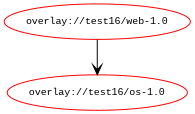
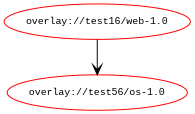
(97, 93) -> (97, 93)
